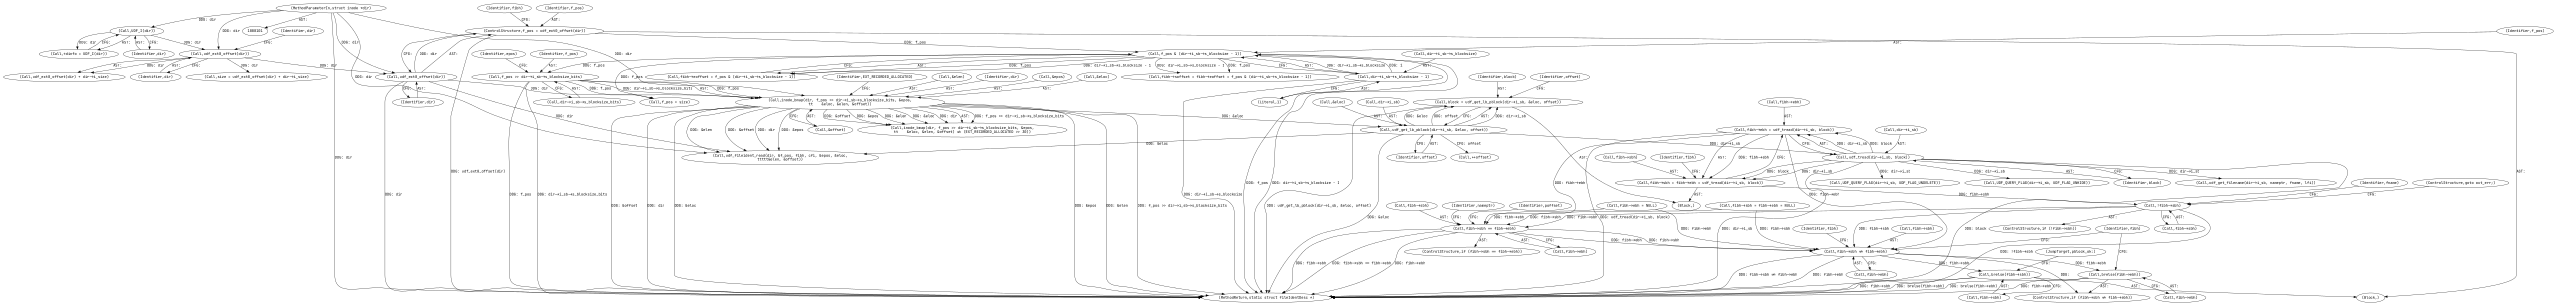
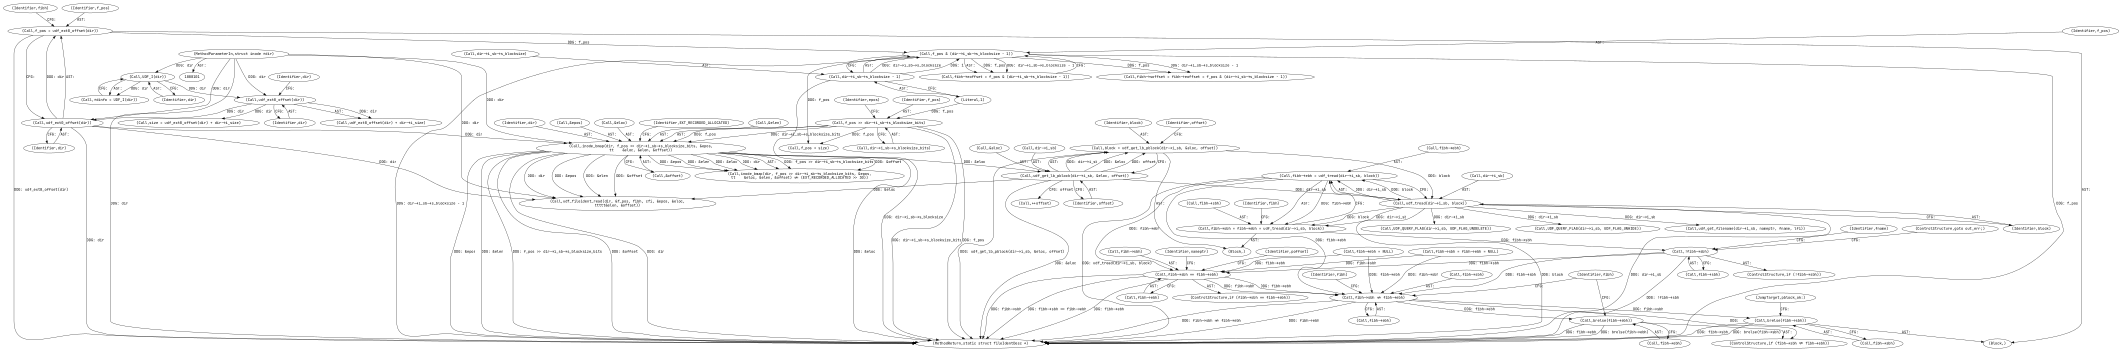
(535, 31) -> (60, 31)
(768, 57) -> (930, 111)
none -> (1337, 158)
